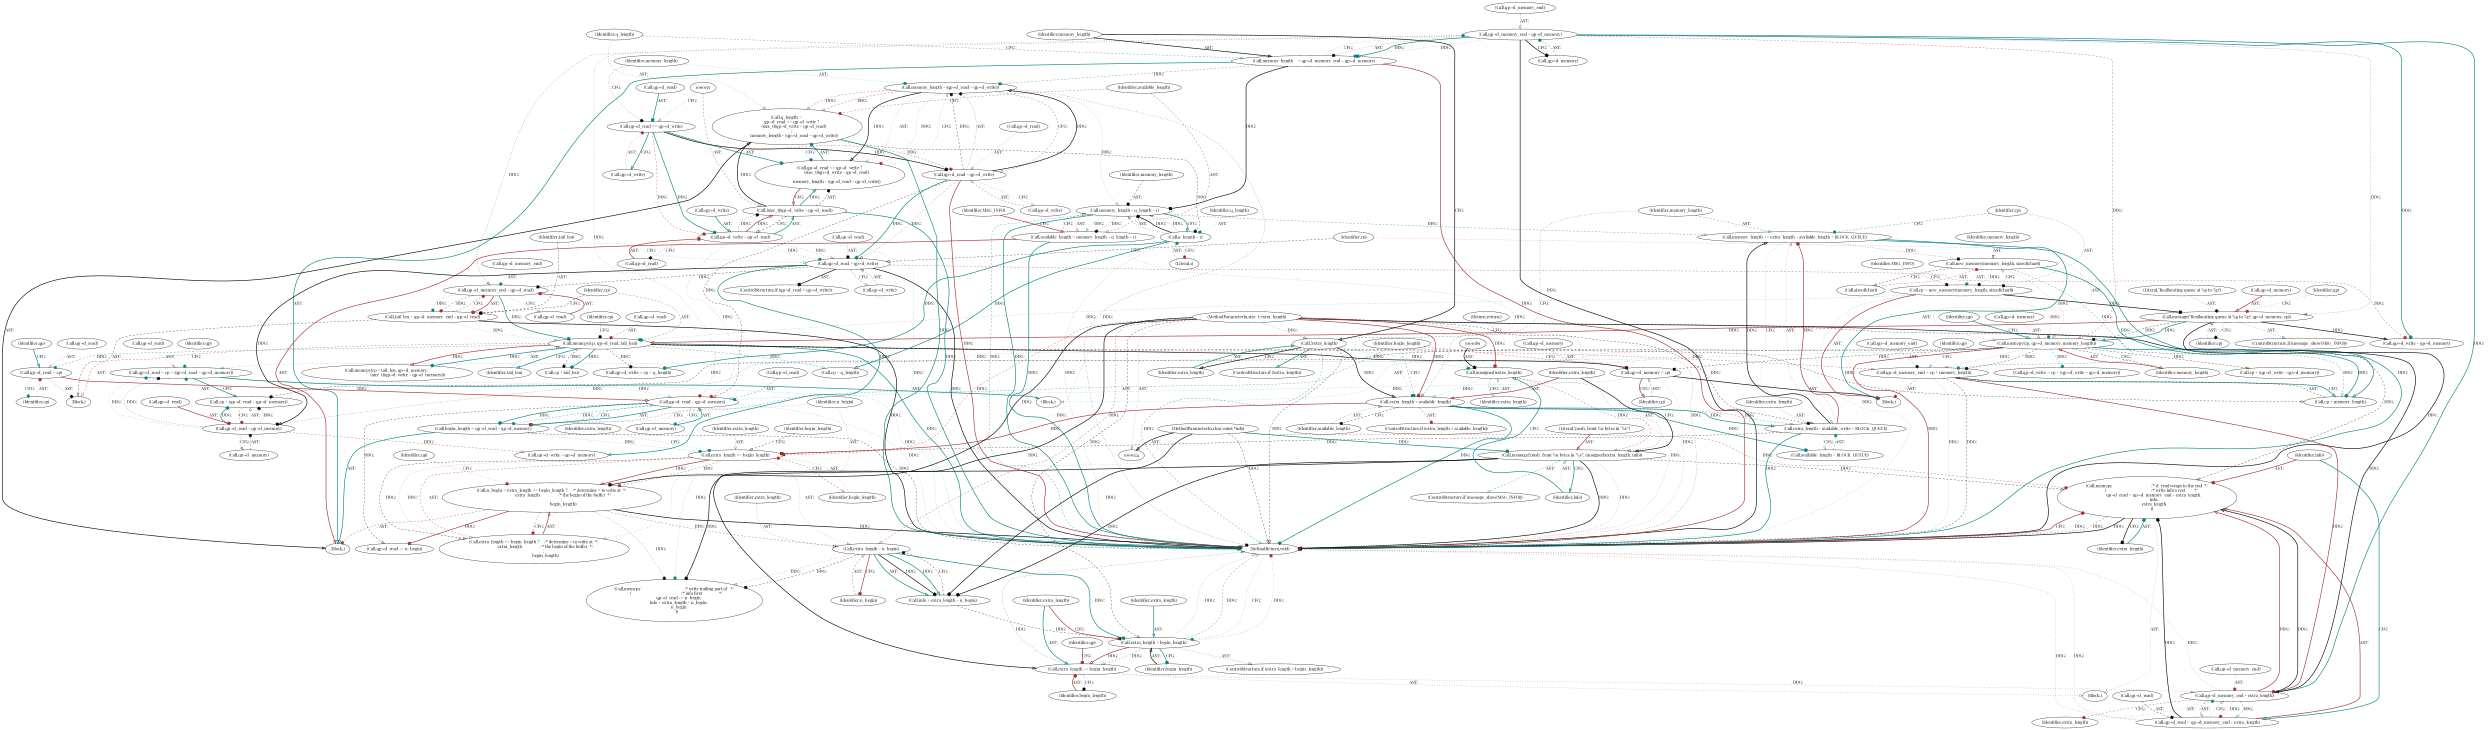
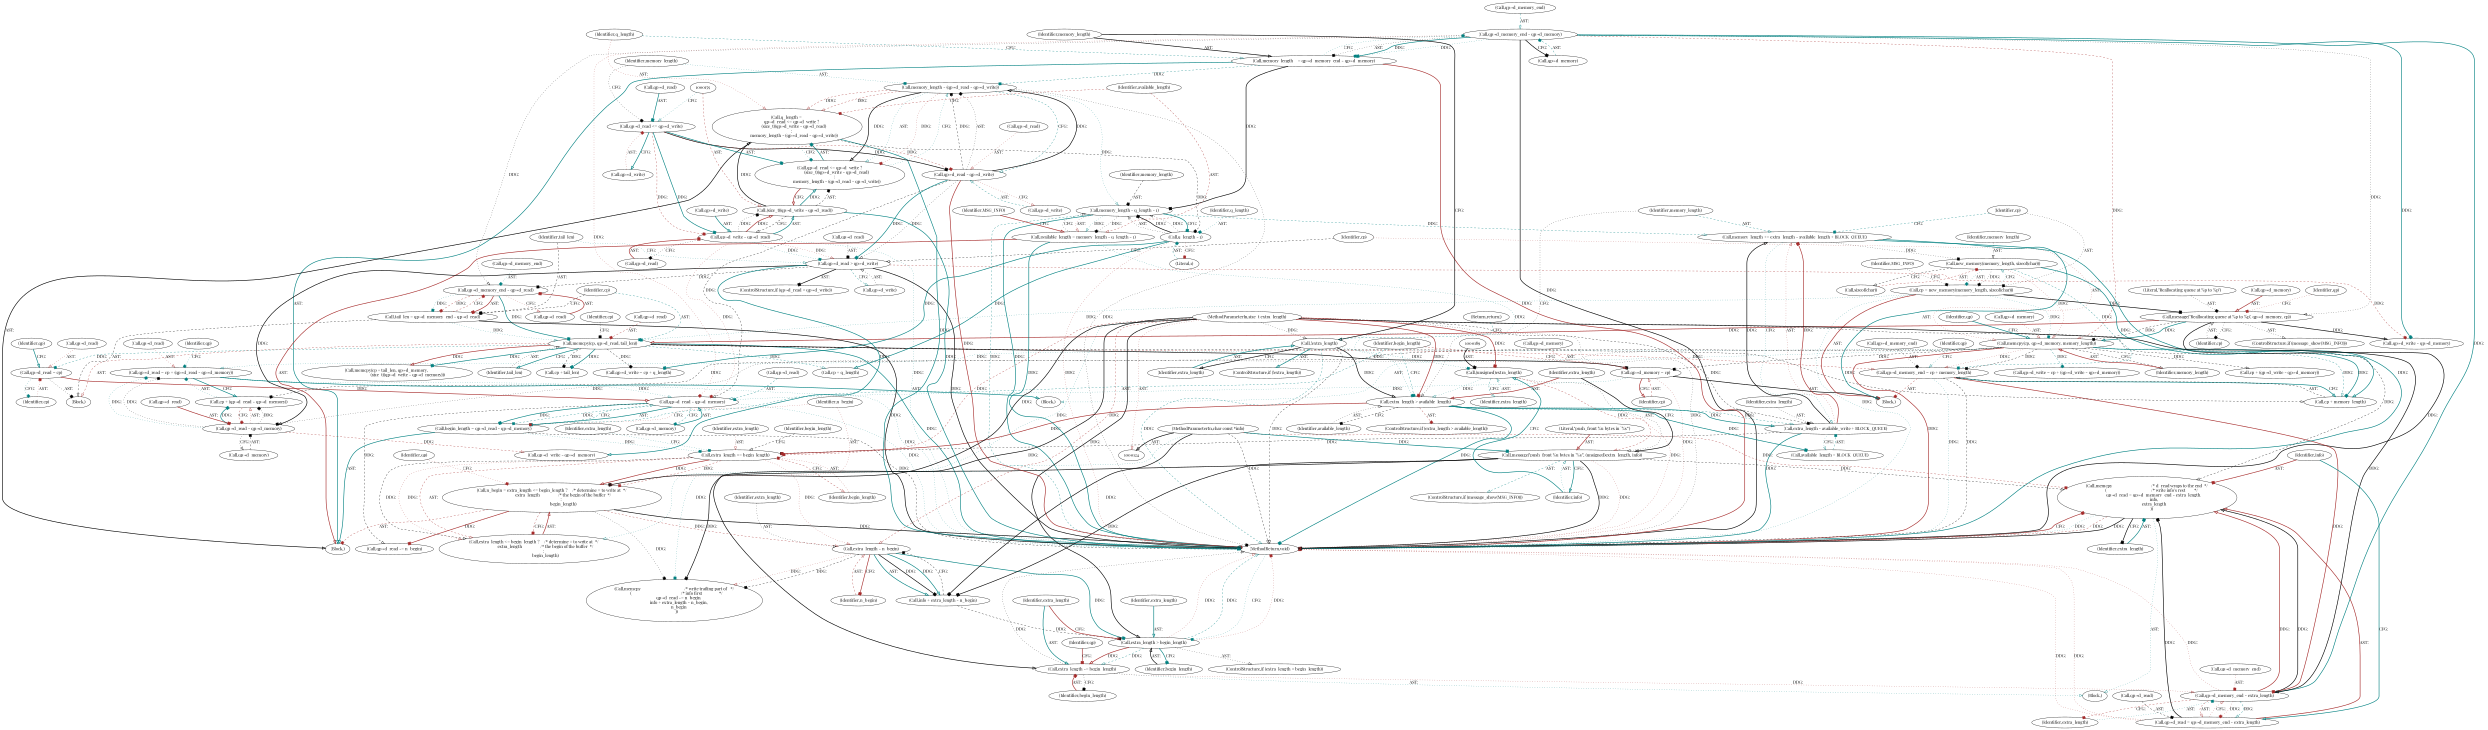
(1179, 217) -> (1179, 217)
(1058, 462) -> (1058, 462)
(810, 498) -> (810, 498)
